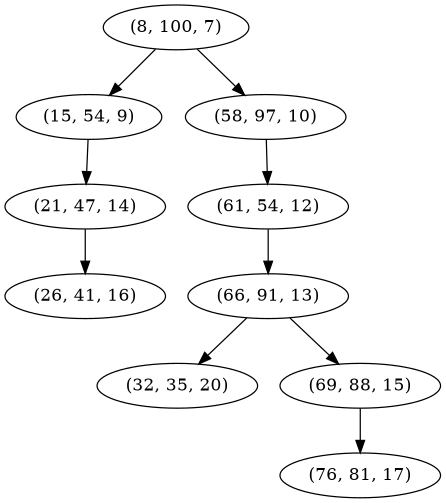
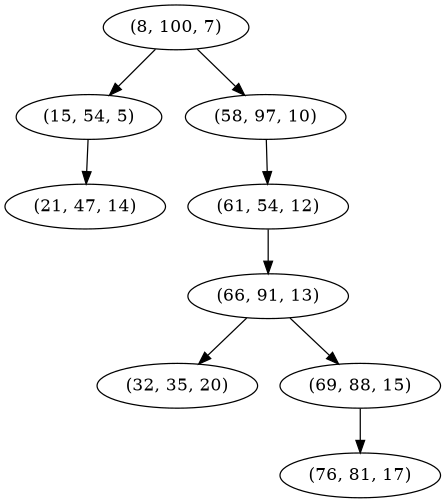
(89, 117) -> (89, 117)
(85, 296) -> none
